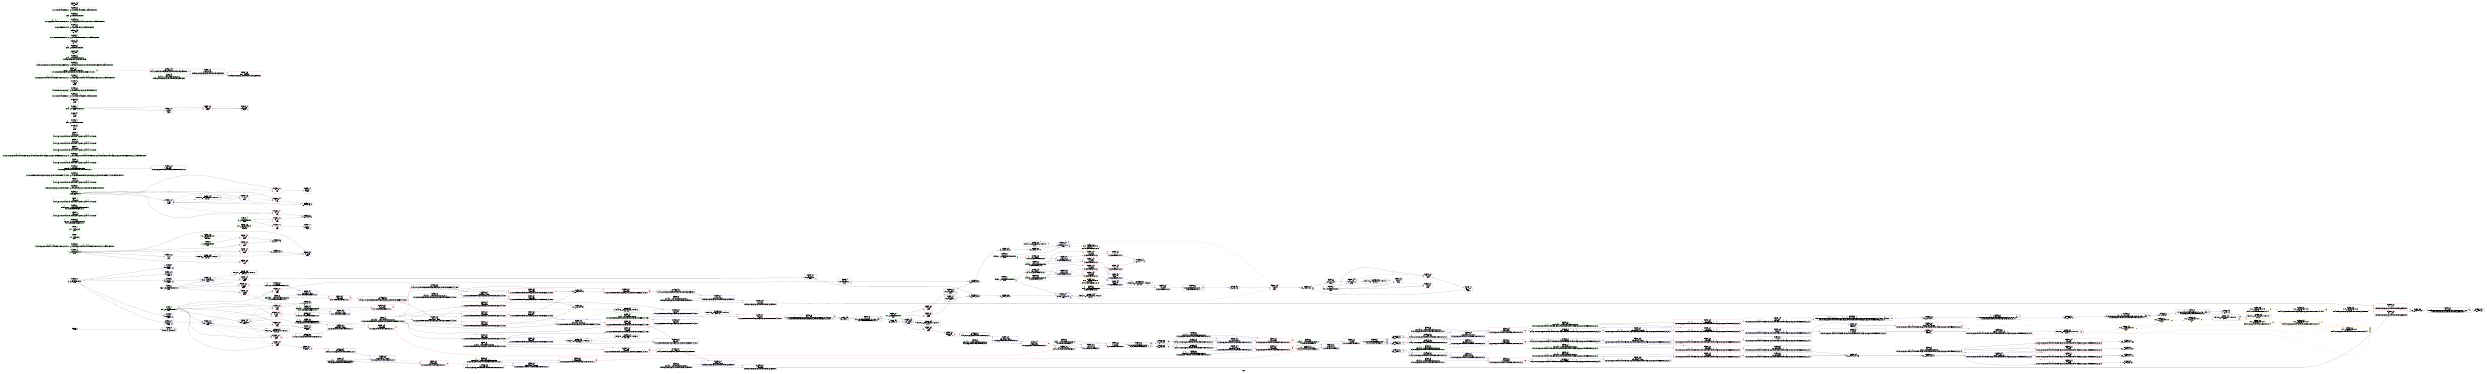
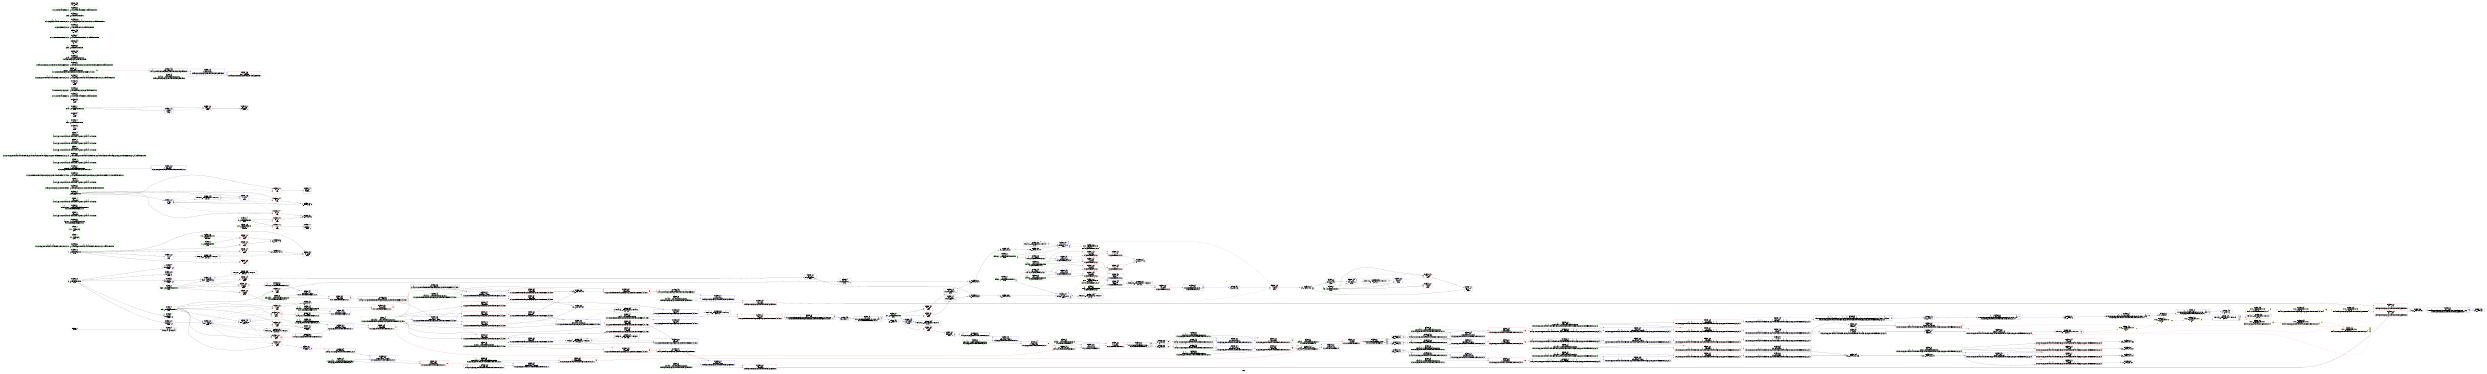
(1929, 318) -> (1929, 318)
